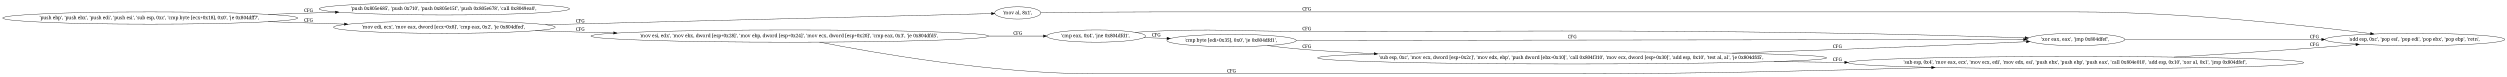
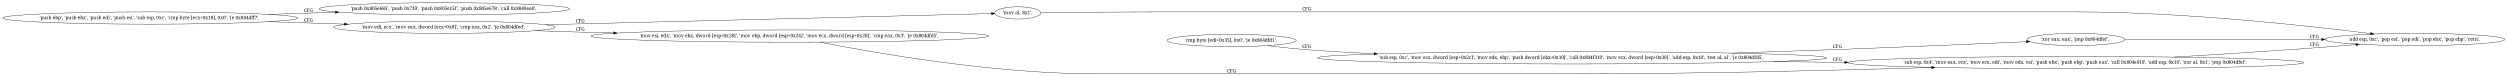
(1096, 36) -> none
(1660, 40) -> none
